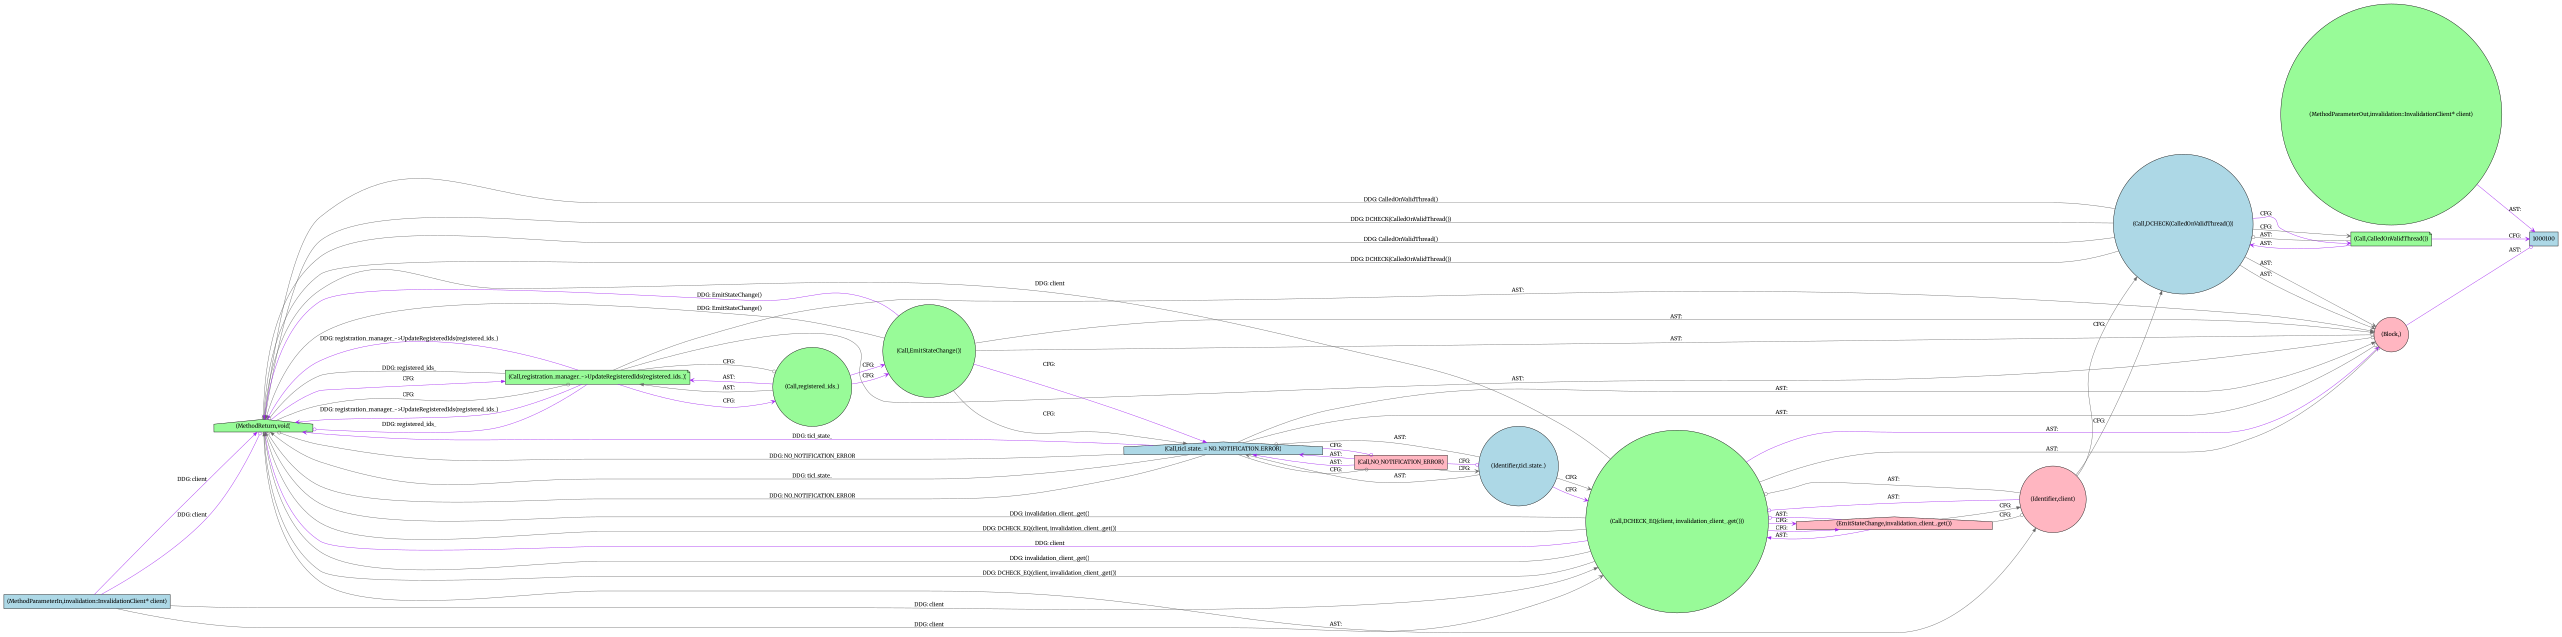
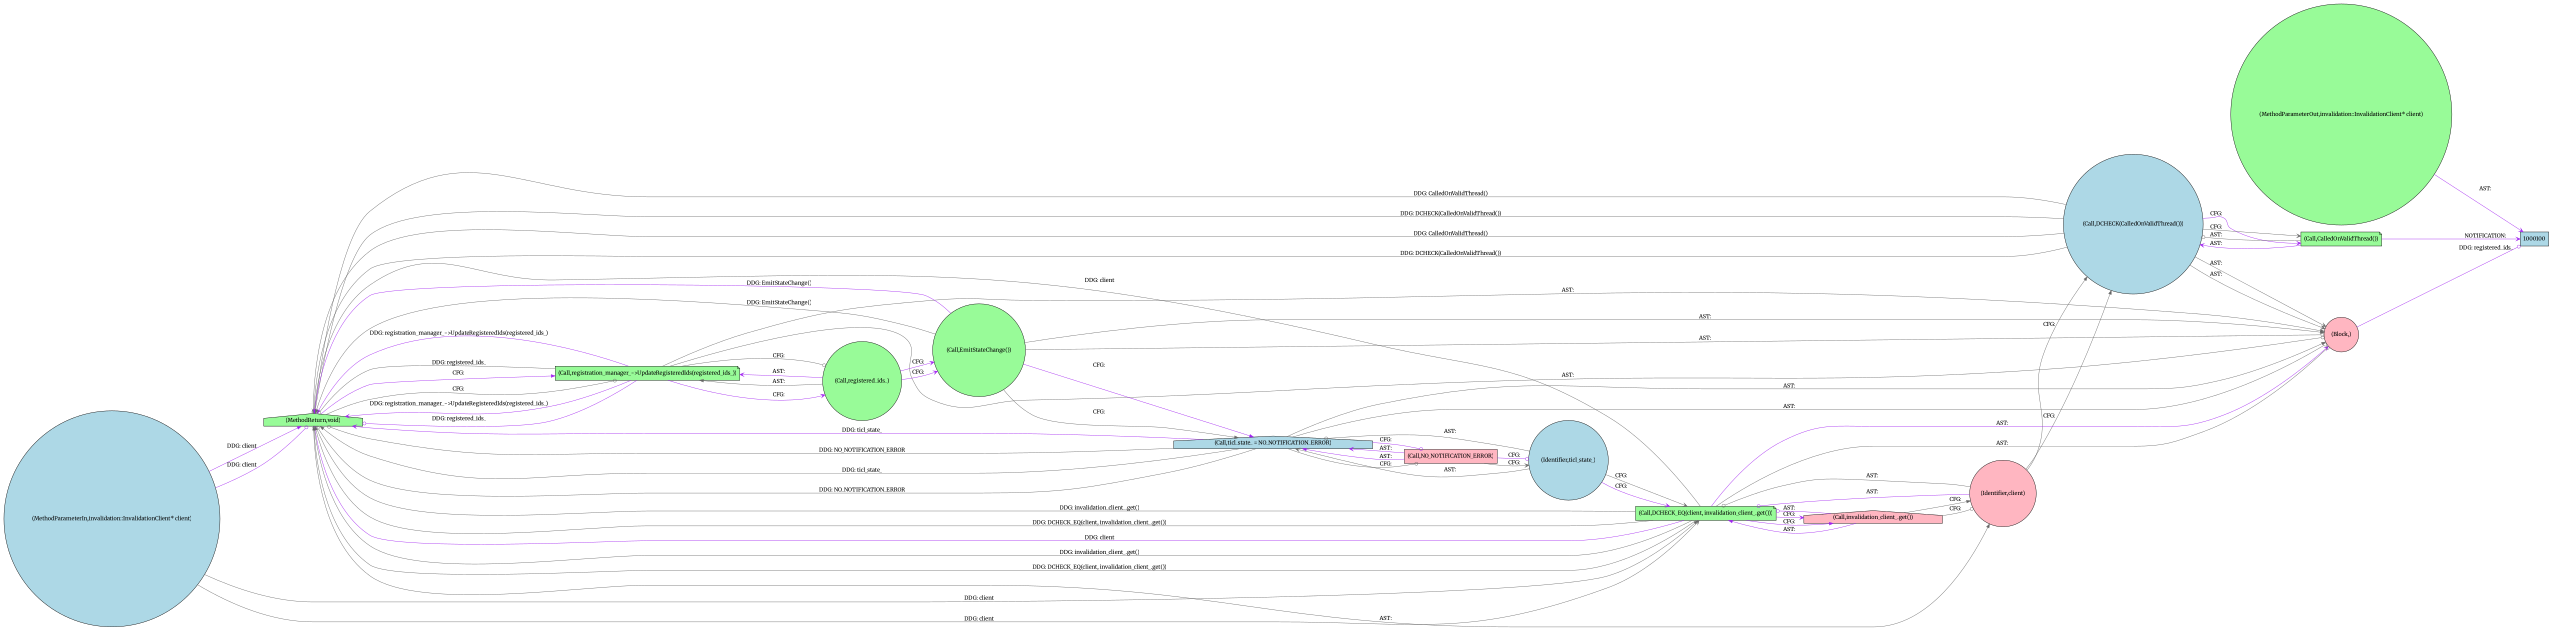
(2516, 236) -> (2486, 236)
(2516, 250) -> (2486, 248)
(1677, 522) -> (1706, 513)
(1894, 524) -> (1873, 518)
(87, 602) -> (112, 519)
